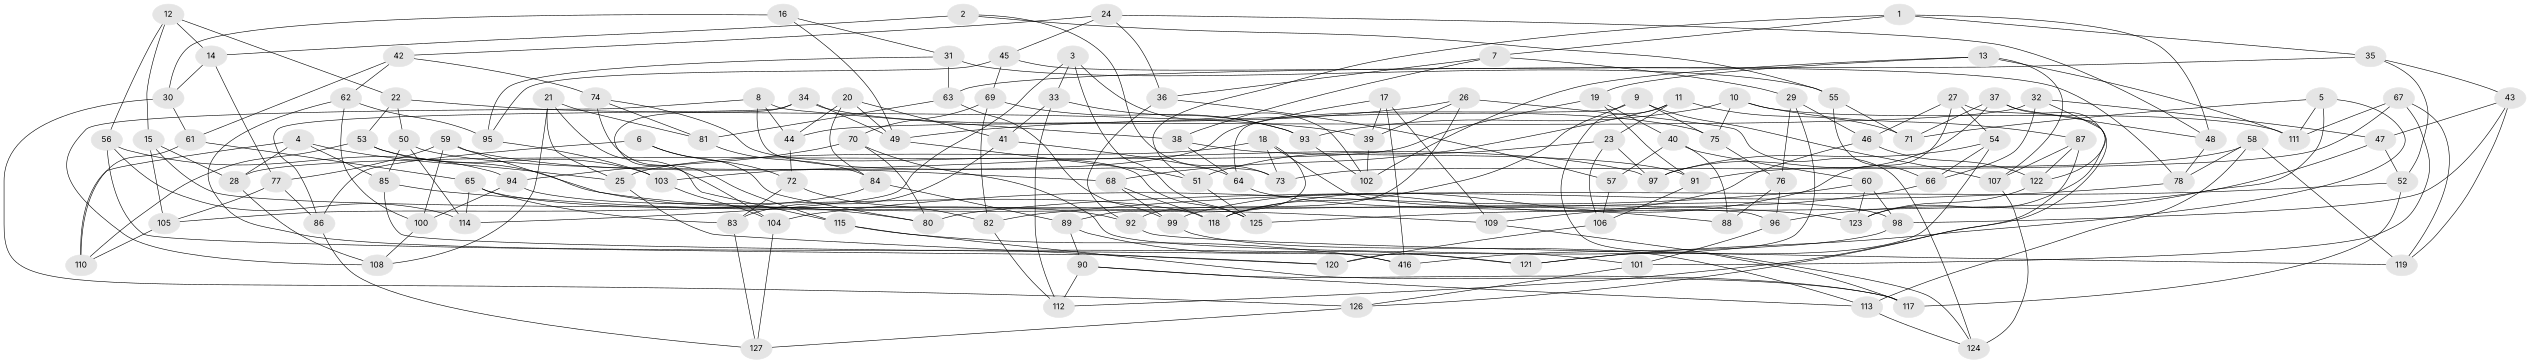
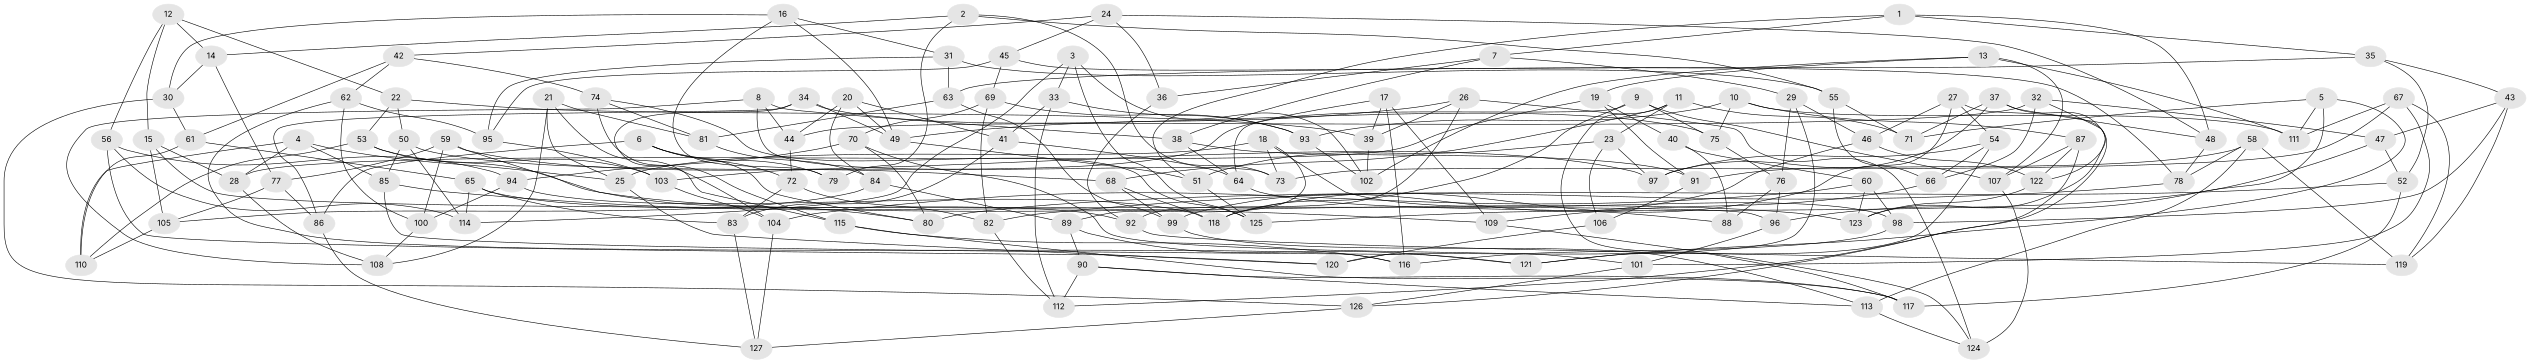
none -> (834, 182)
(1612, 182) -> none
(1405, 265) -> (1405, 265)
